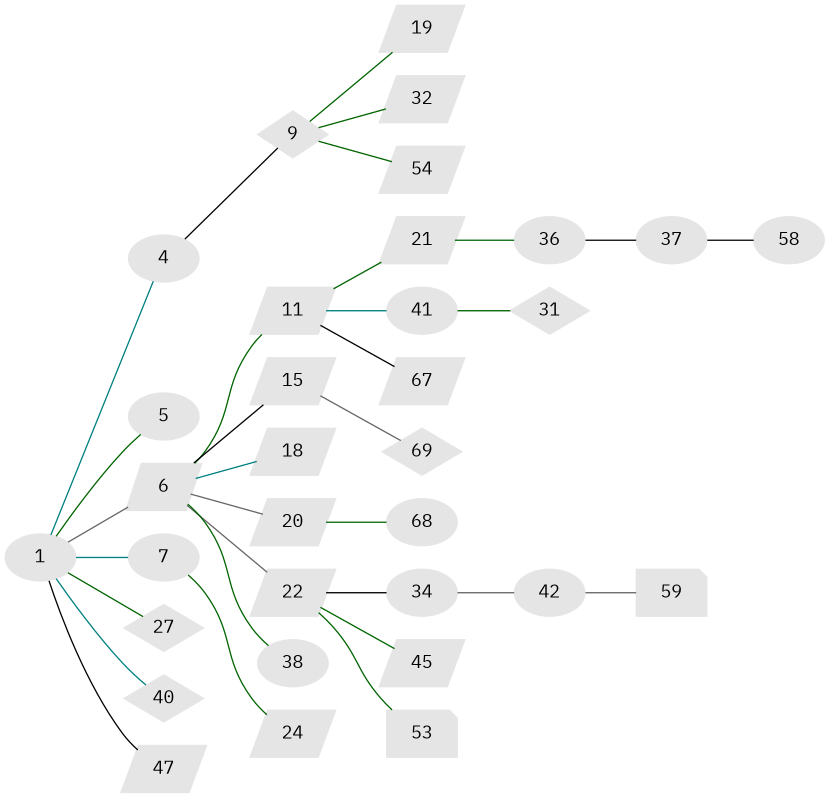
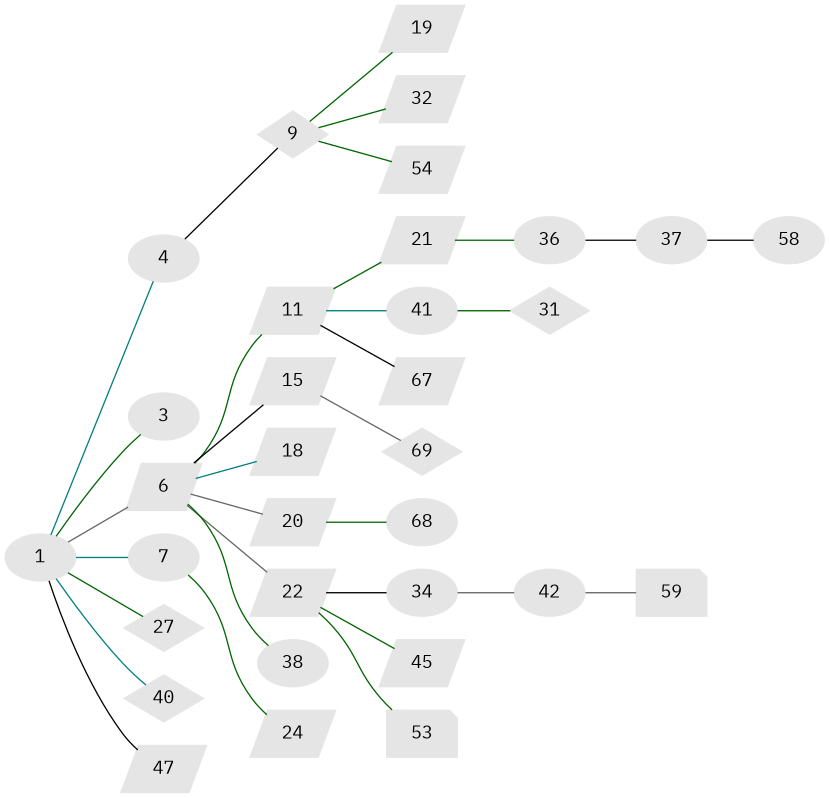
(164, 416) -> (164, 416)
